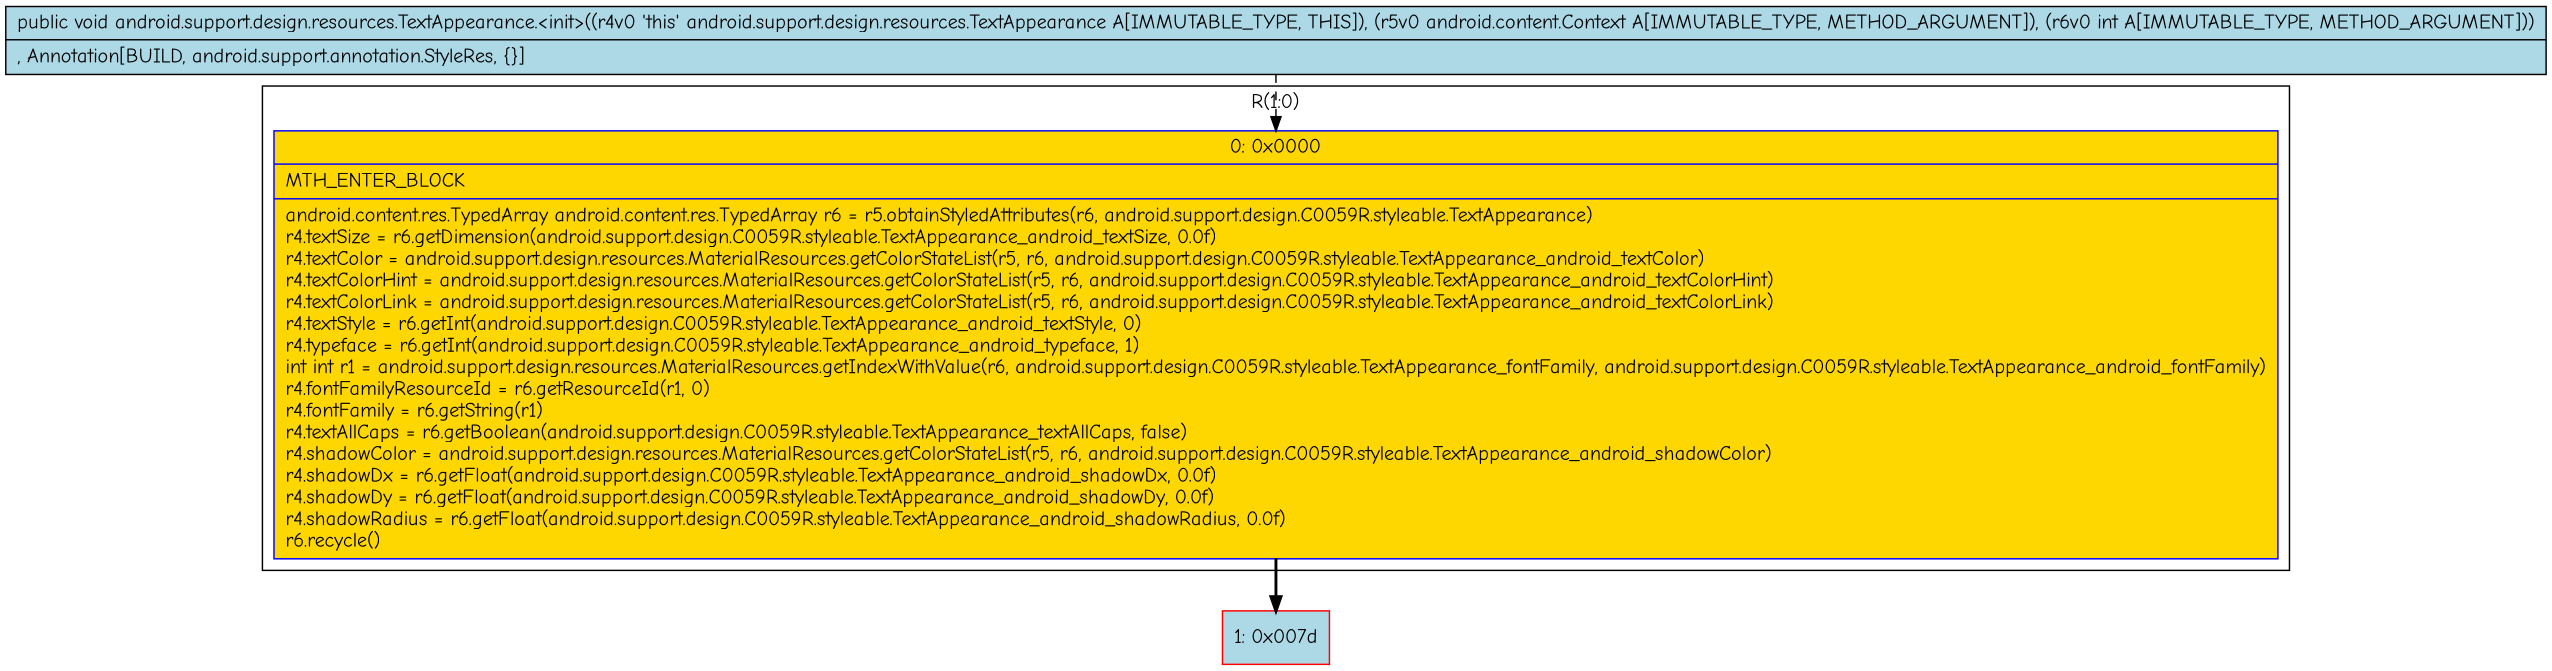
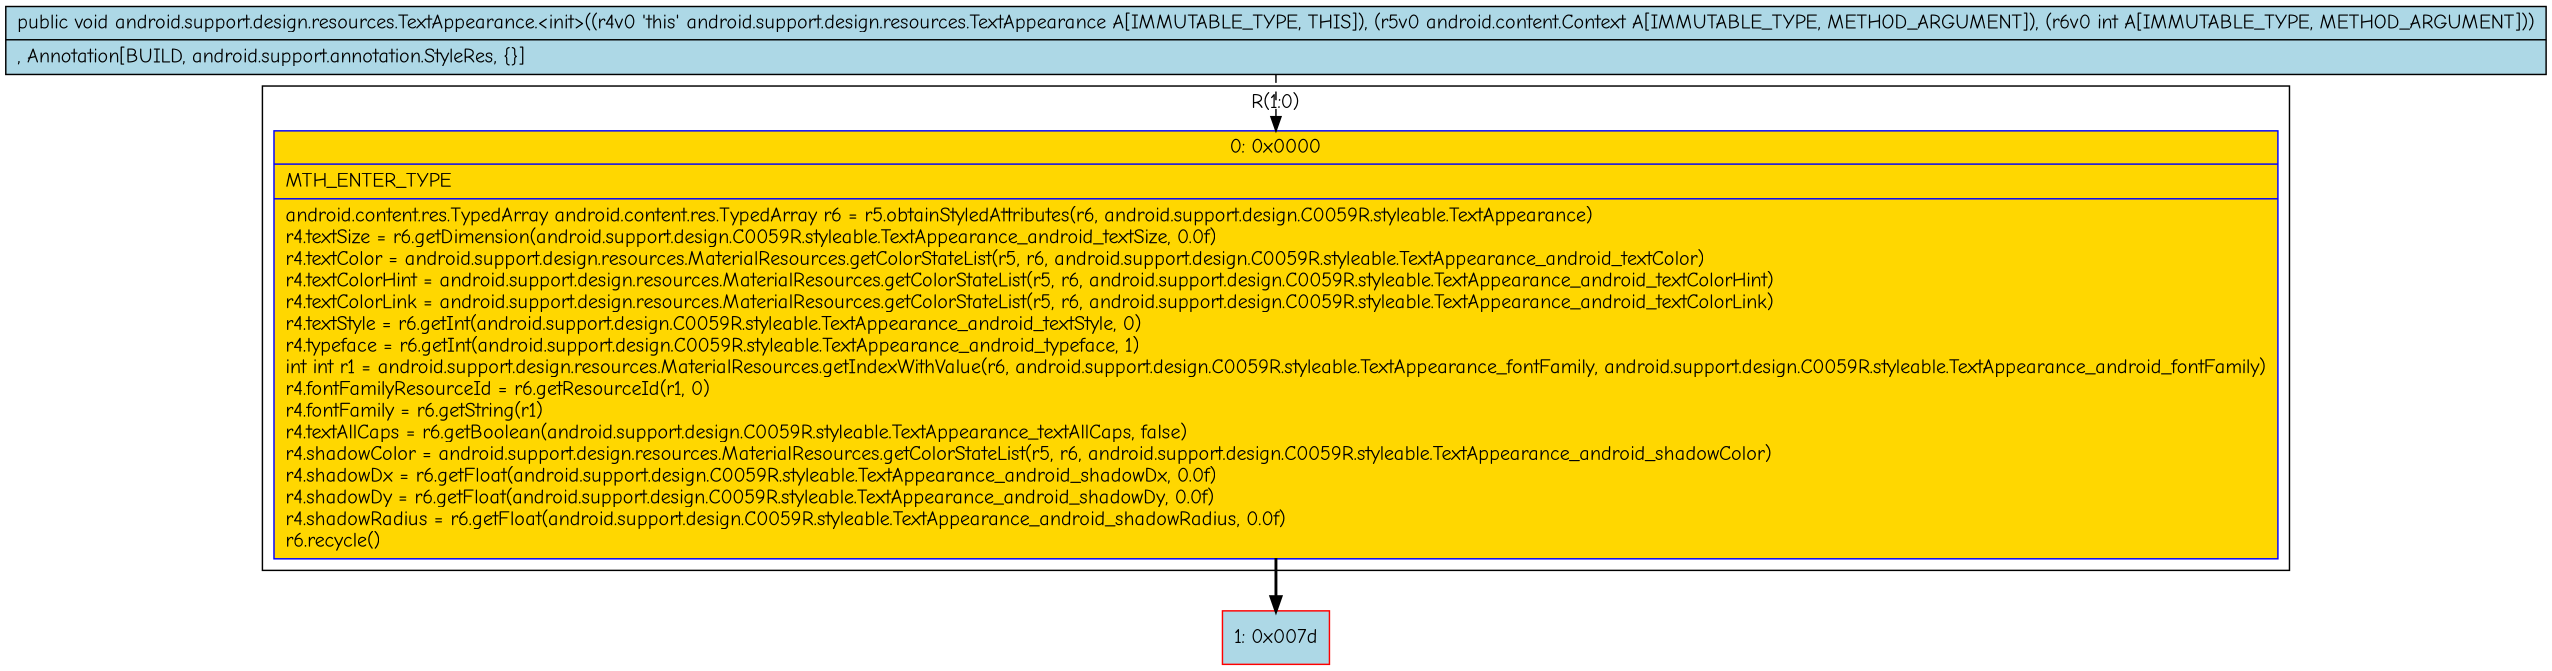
(375, 181) -> (369, 181)
